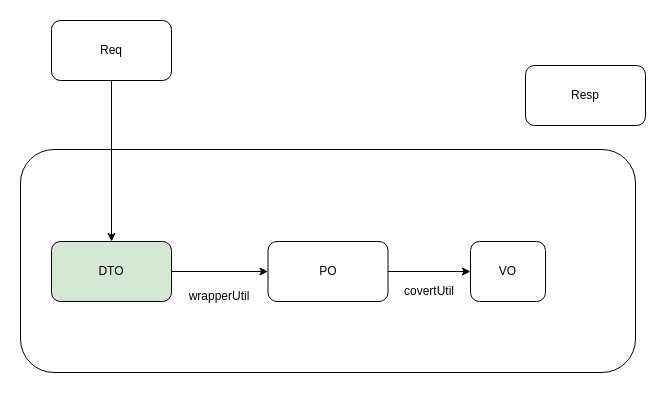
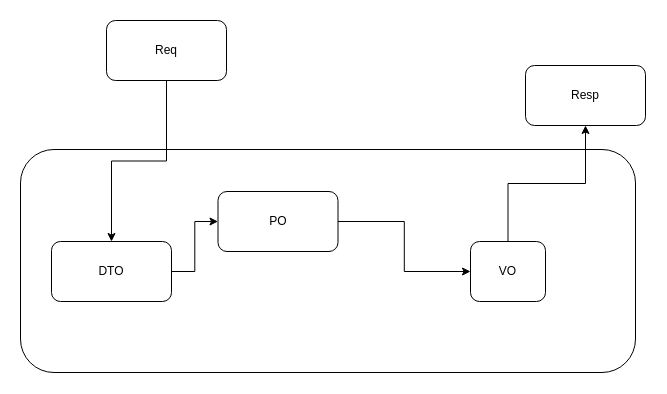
(112, 51) -> (167, 51)
none -> (543, 184)
(112, 272) -> (112, 272)
(328, 272) -> (278, 222)
(430, 292) -> none
(220, 297) -> none
